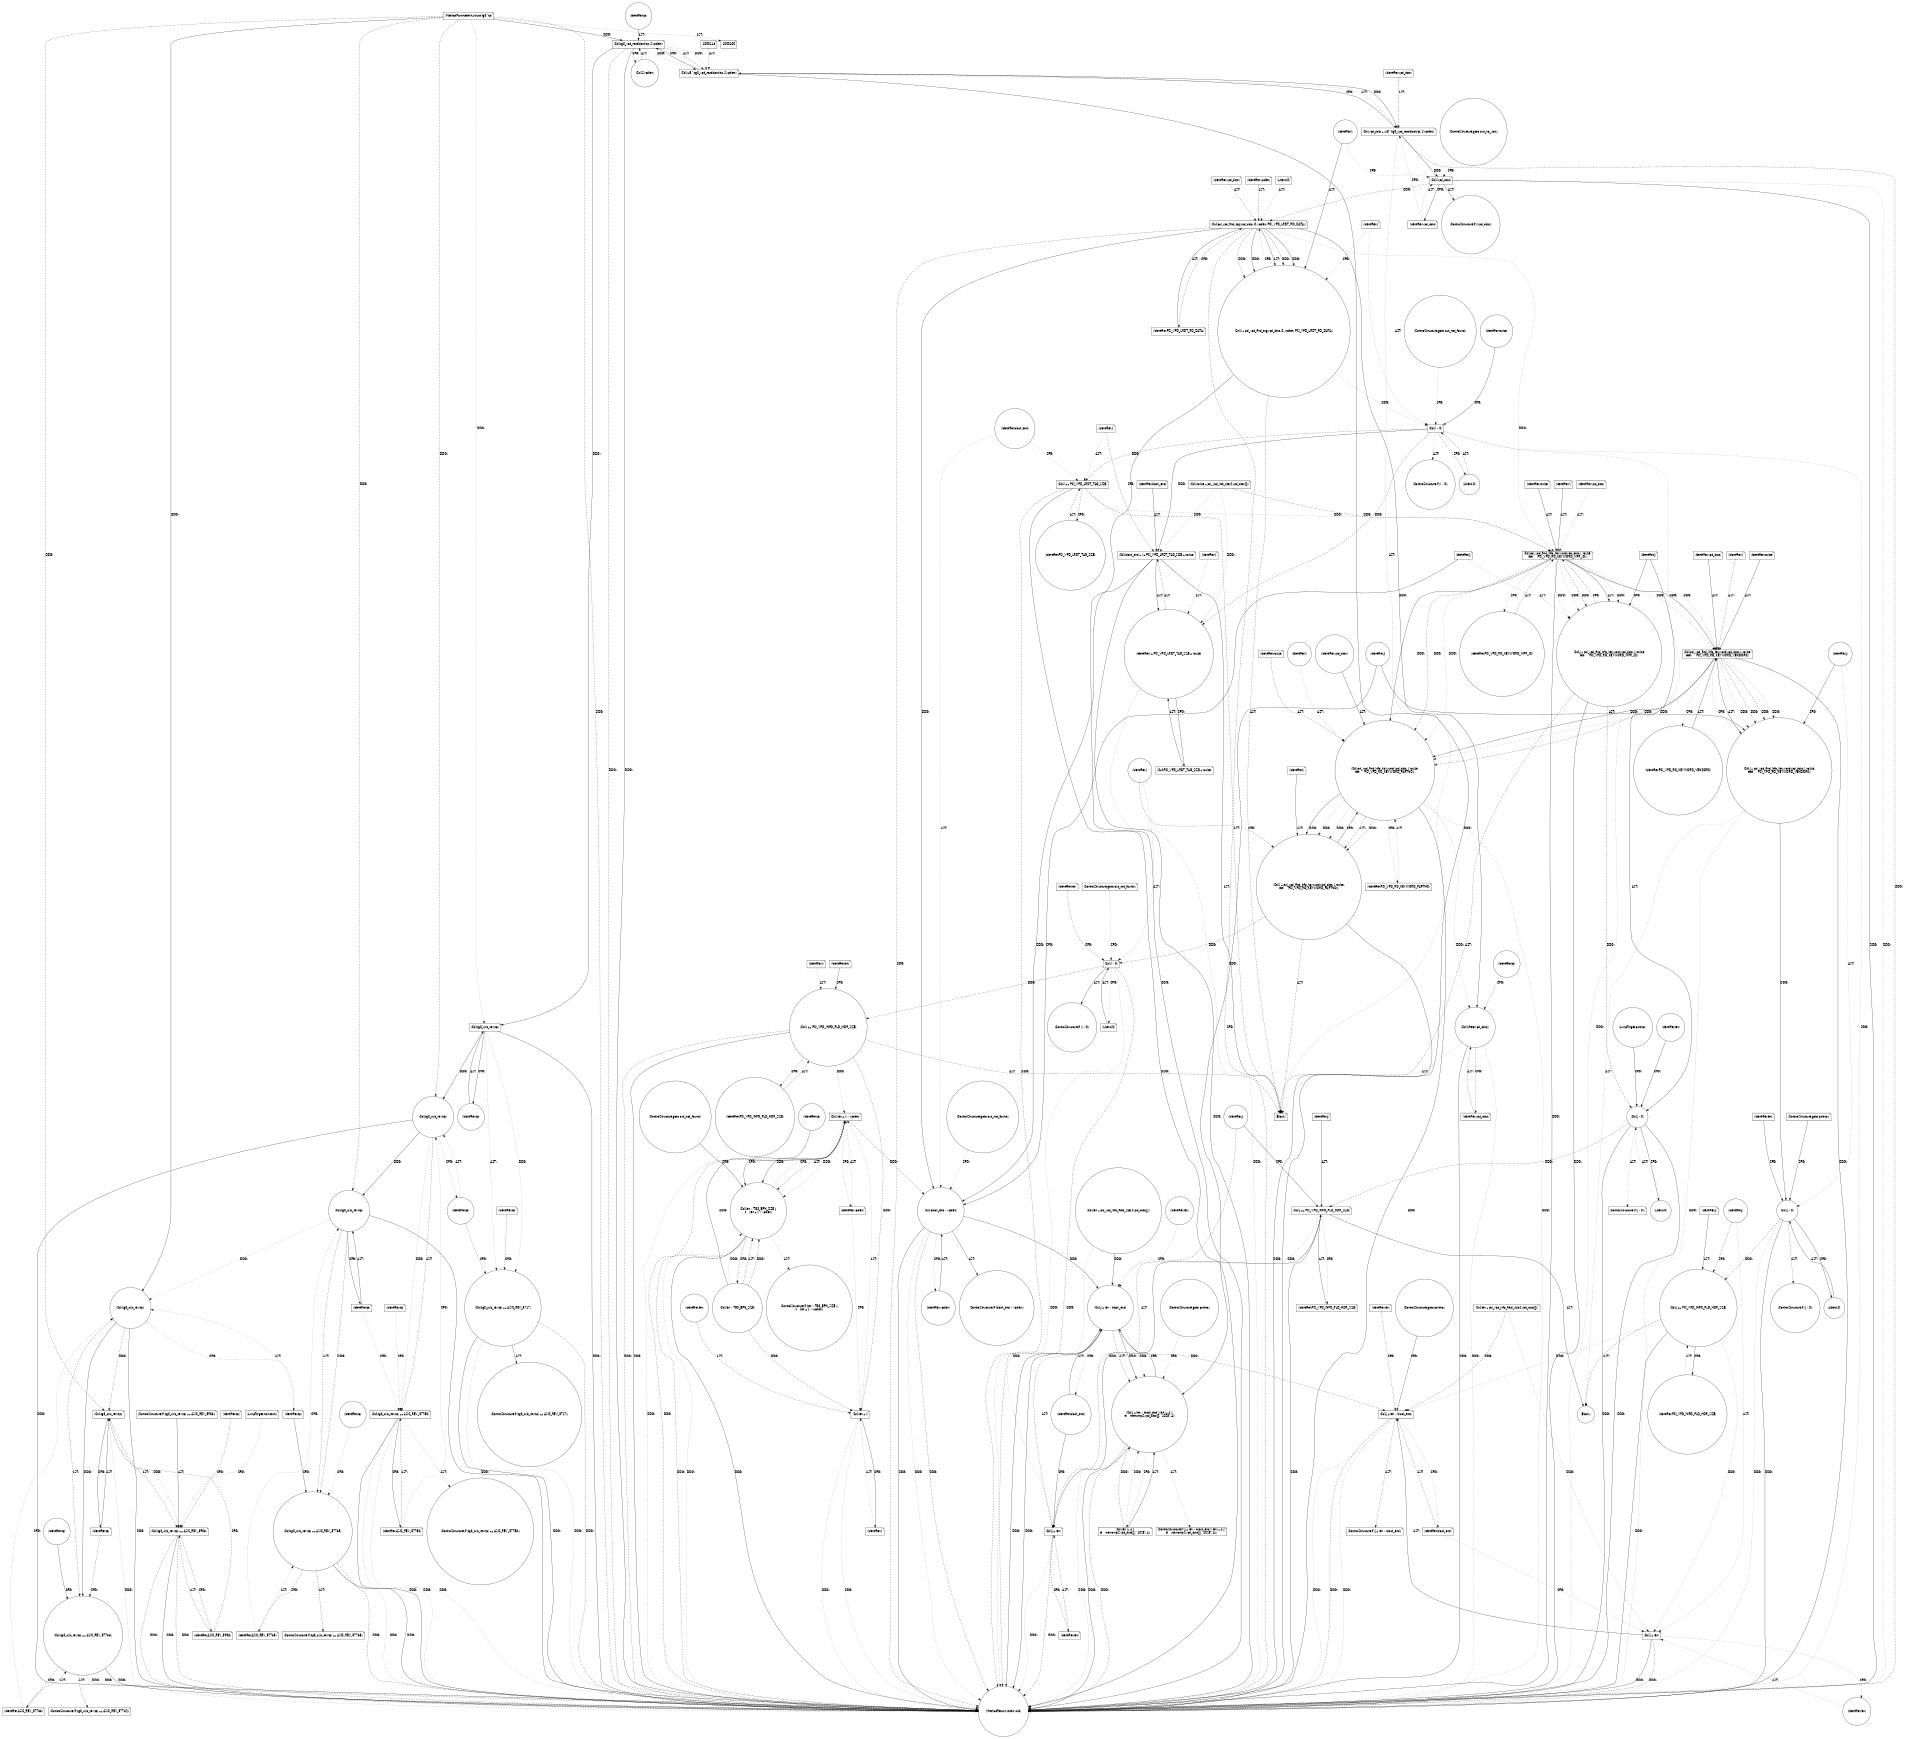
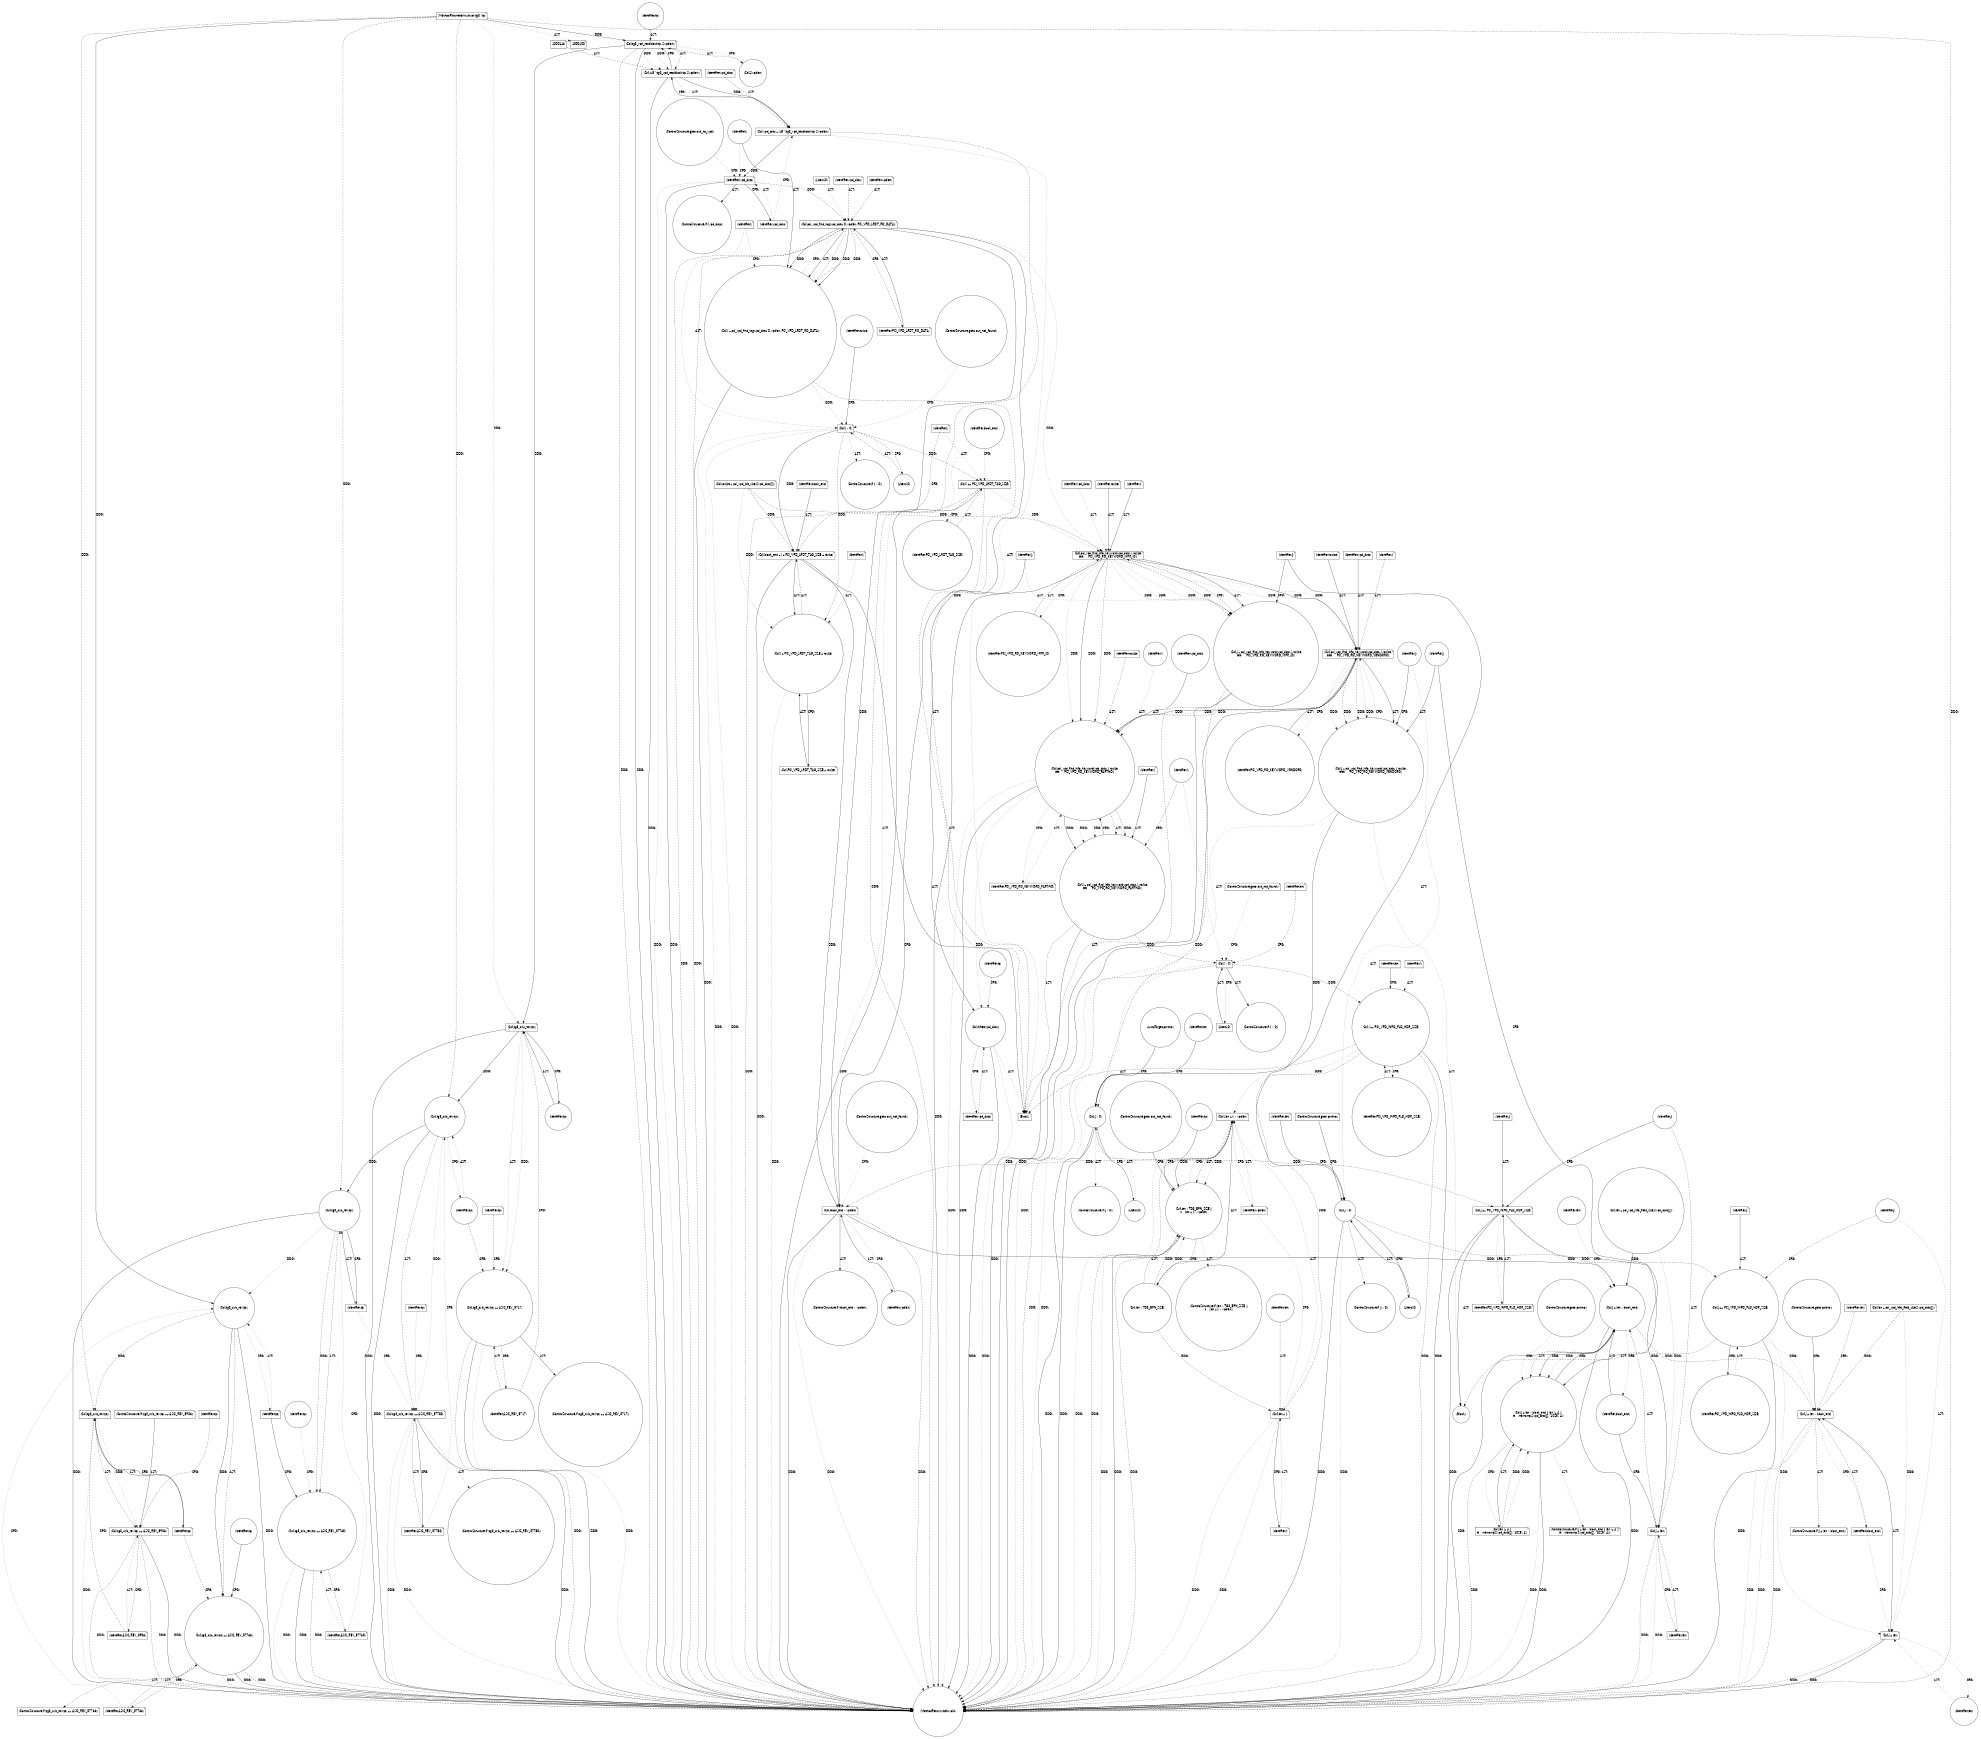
(1441, 180) -> (740, 180)
(1189, 519) -> (770, 519)
(1169, 654) -> (803, 654)
(724, 1211) -> (1234, 1211)
(941, 1211) -> (840, 1211)
(1627, 1211) -> (1096, 1211)
(262, 1414) -> none
none -> (508, 1414)
(188, 1587) -> (127, 1584)
(323, 1636) -> none
(90, 1711) -> (58, 1711)
